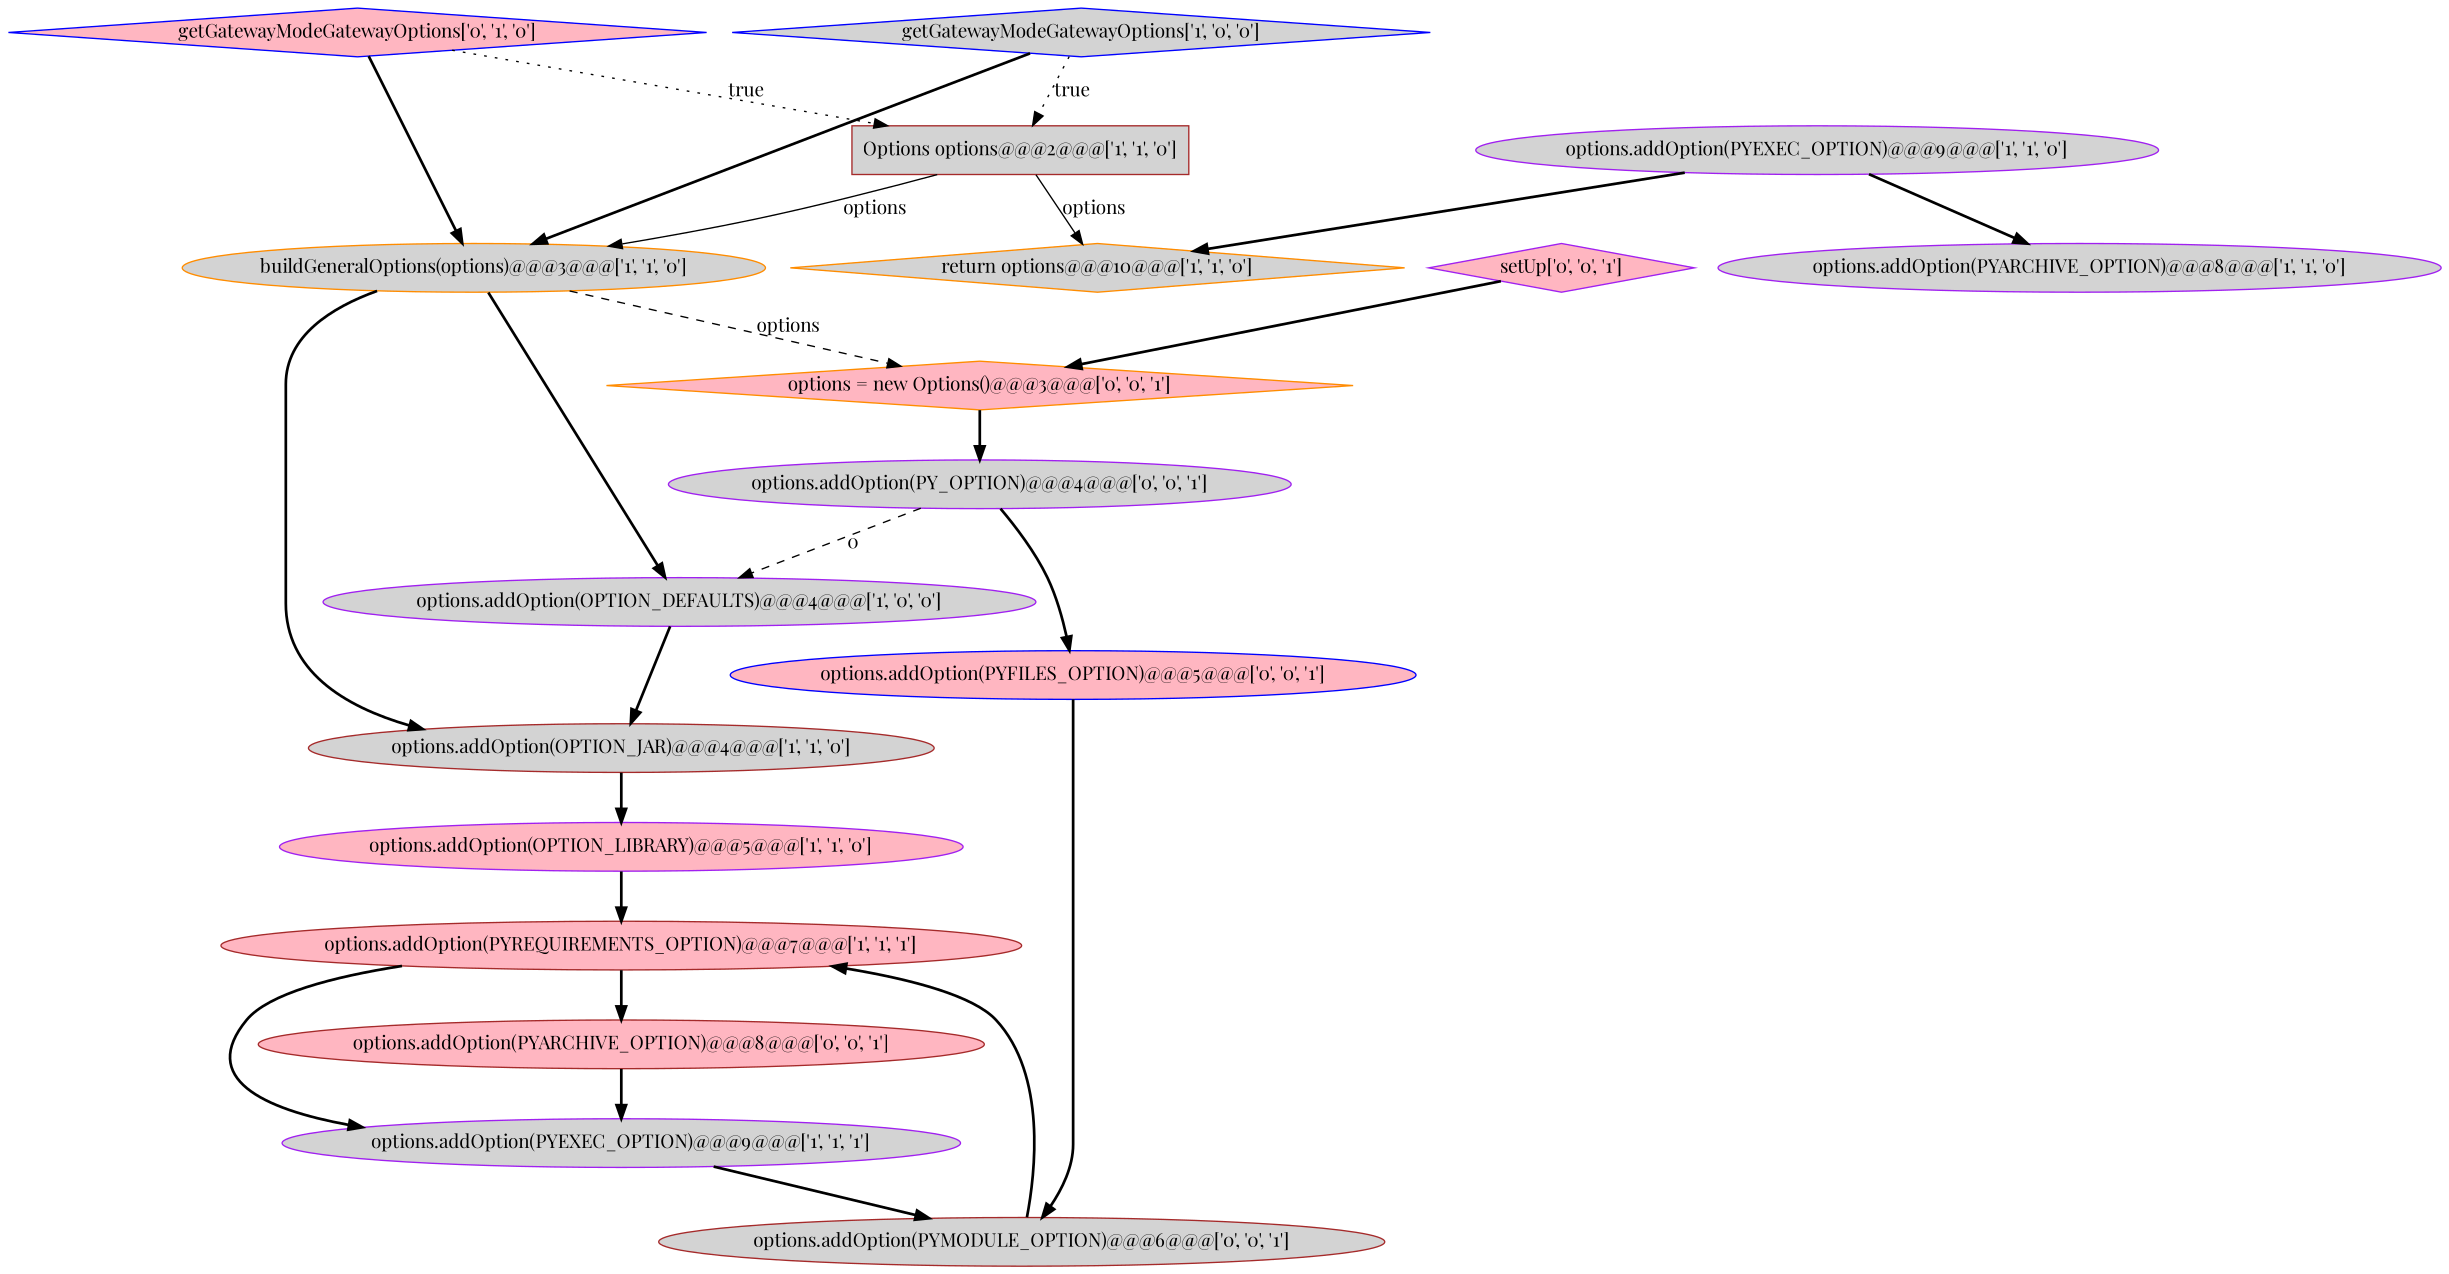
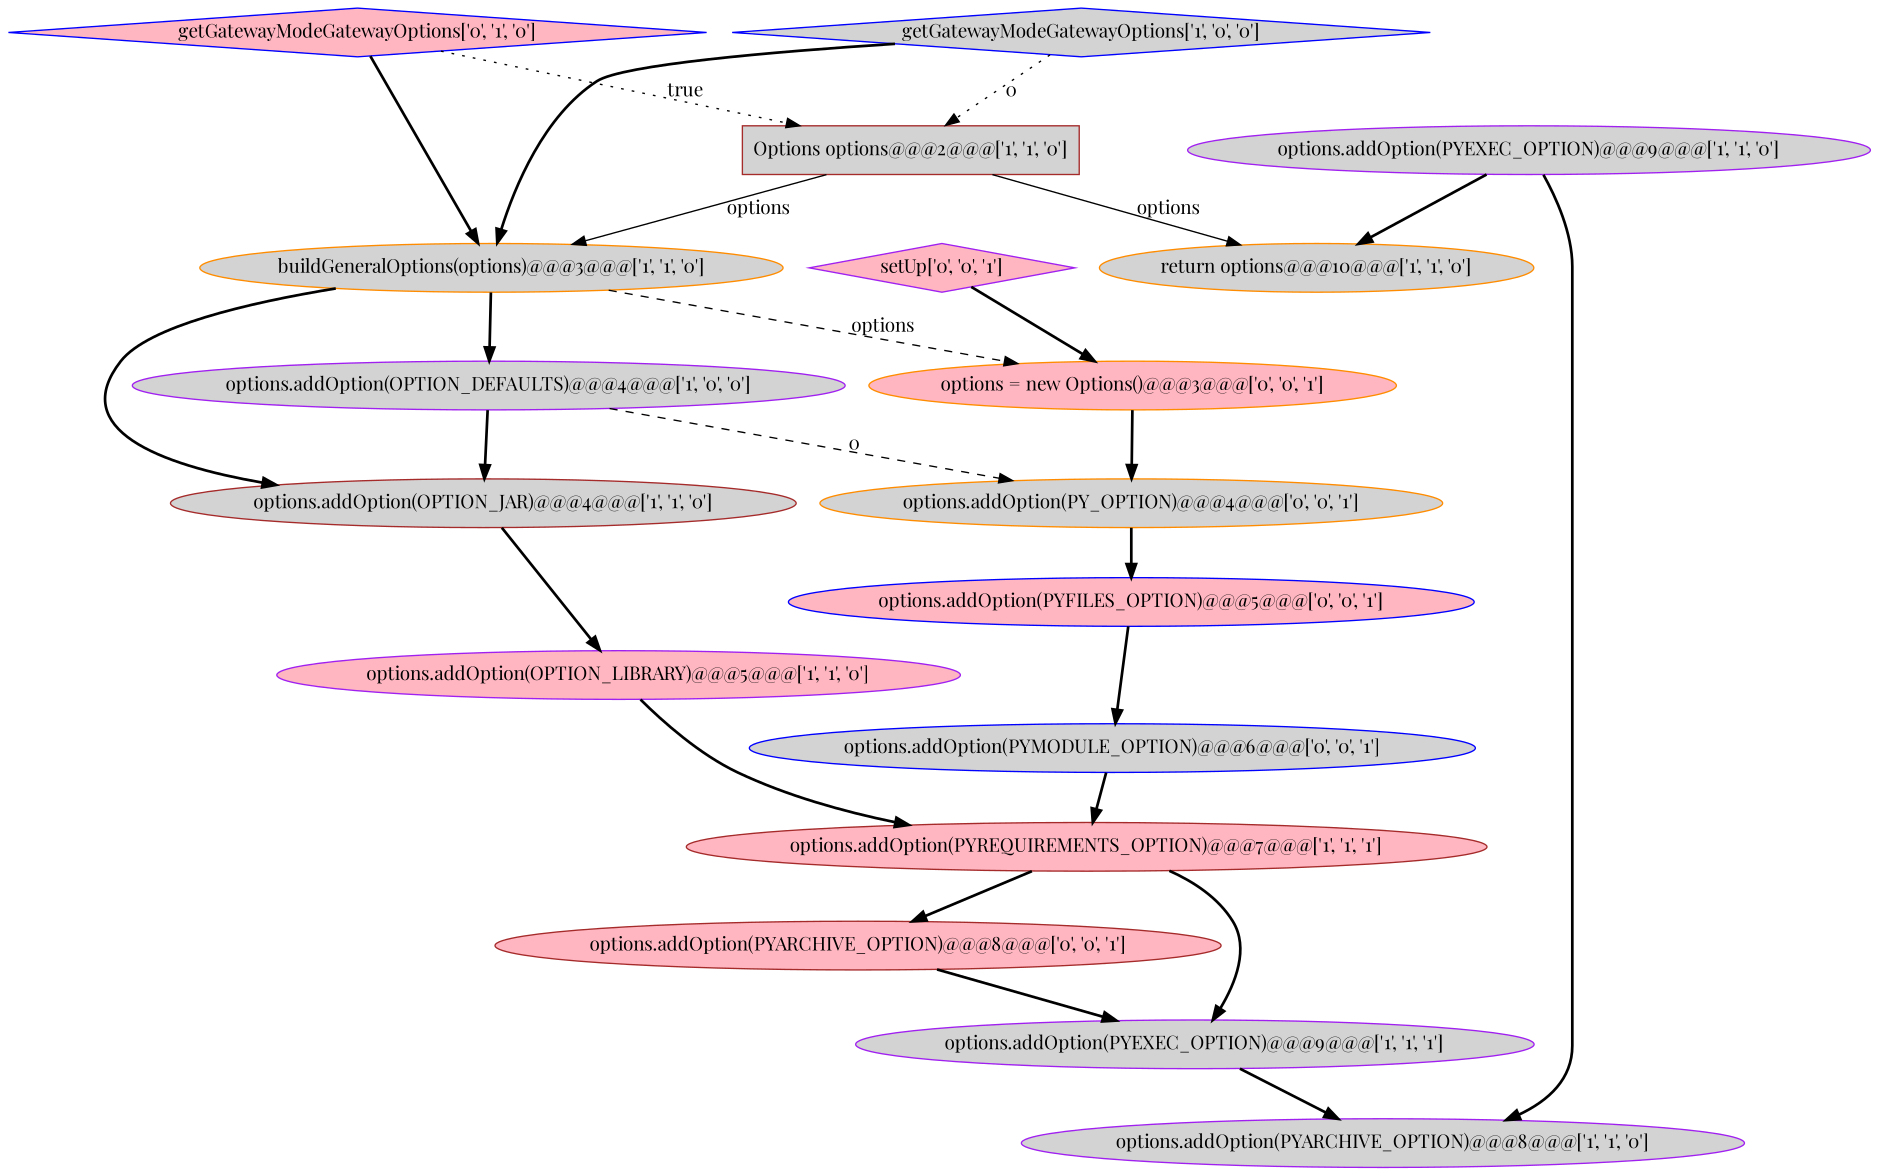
(1072, 91) -> (1012, 91)
(1097, 268) -> (1317, 268)
(980, 386) -> (1133, 386)
(980, 484) -> (1131, 503)
(836, 541) -> (804, 443)
(815, 1191) -> (1283, 1091)
(1022, 1242) -> (1112, 748)
